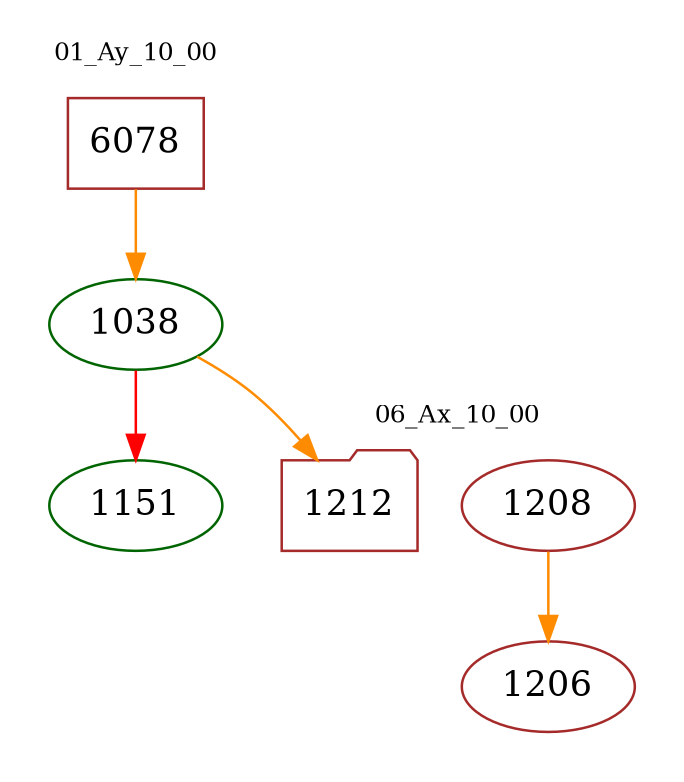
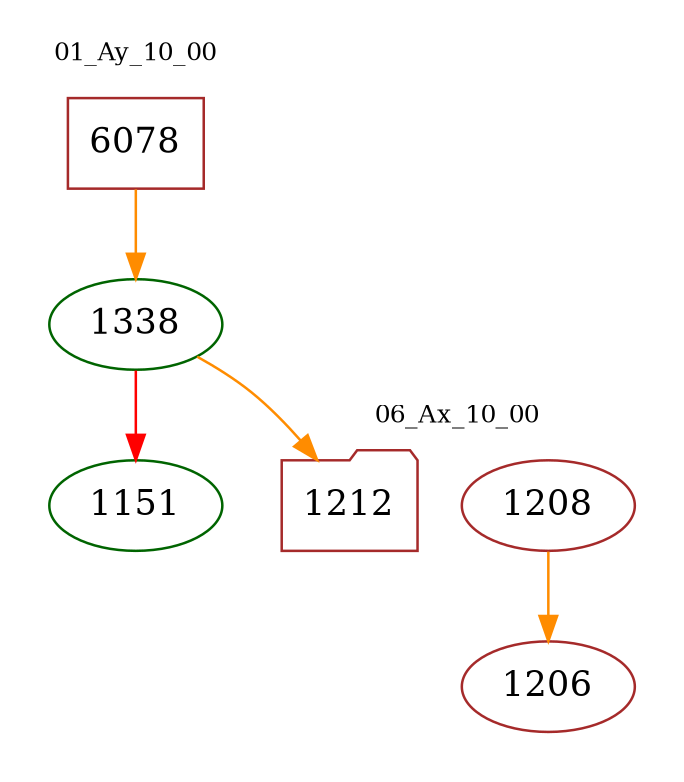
(136, 324) -> (136, 324)
